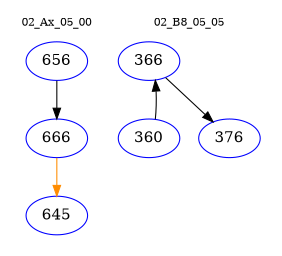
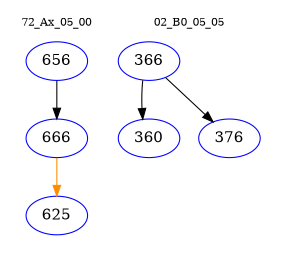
(57, 23) -> (57, 23)
(189, 23) -> (189, 23)
(156, 105) -> (142, 94)
(57, 216) -> (57, 216)
